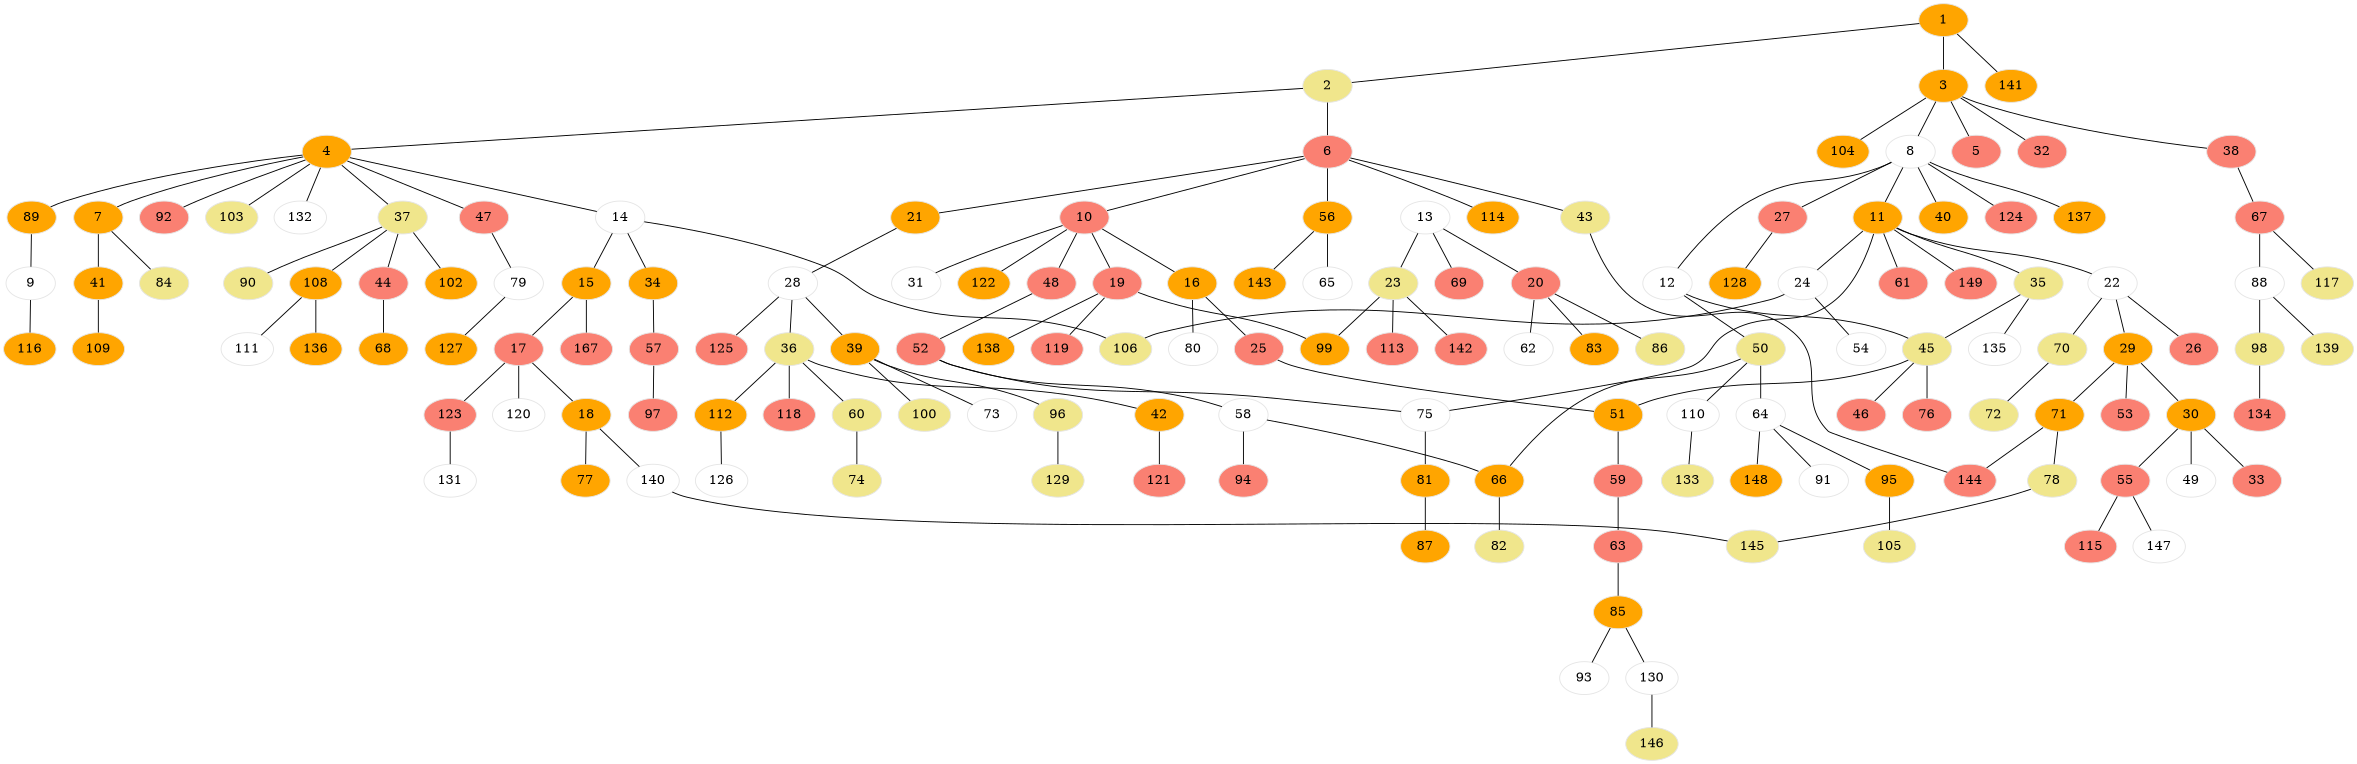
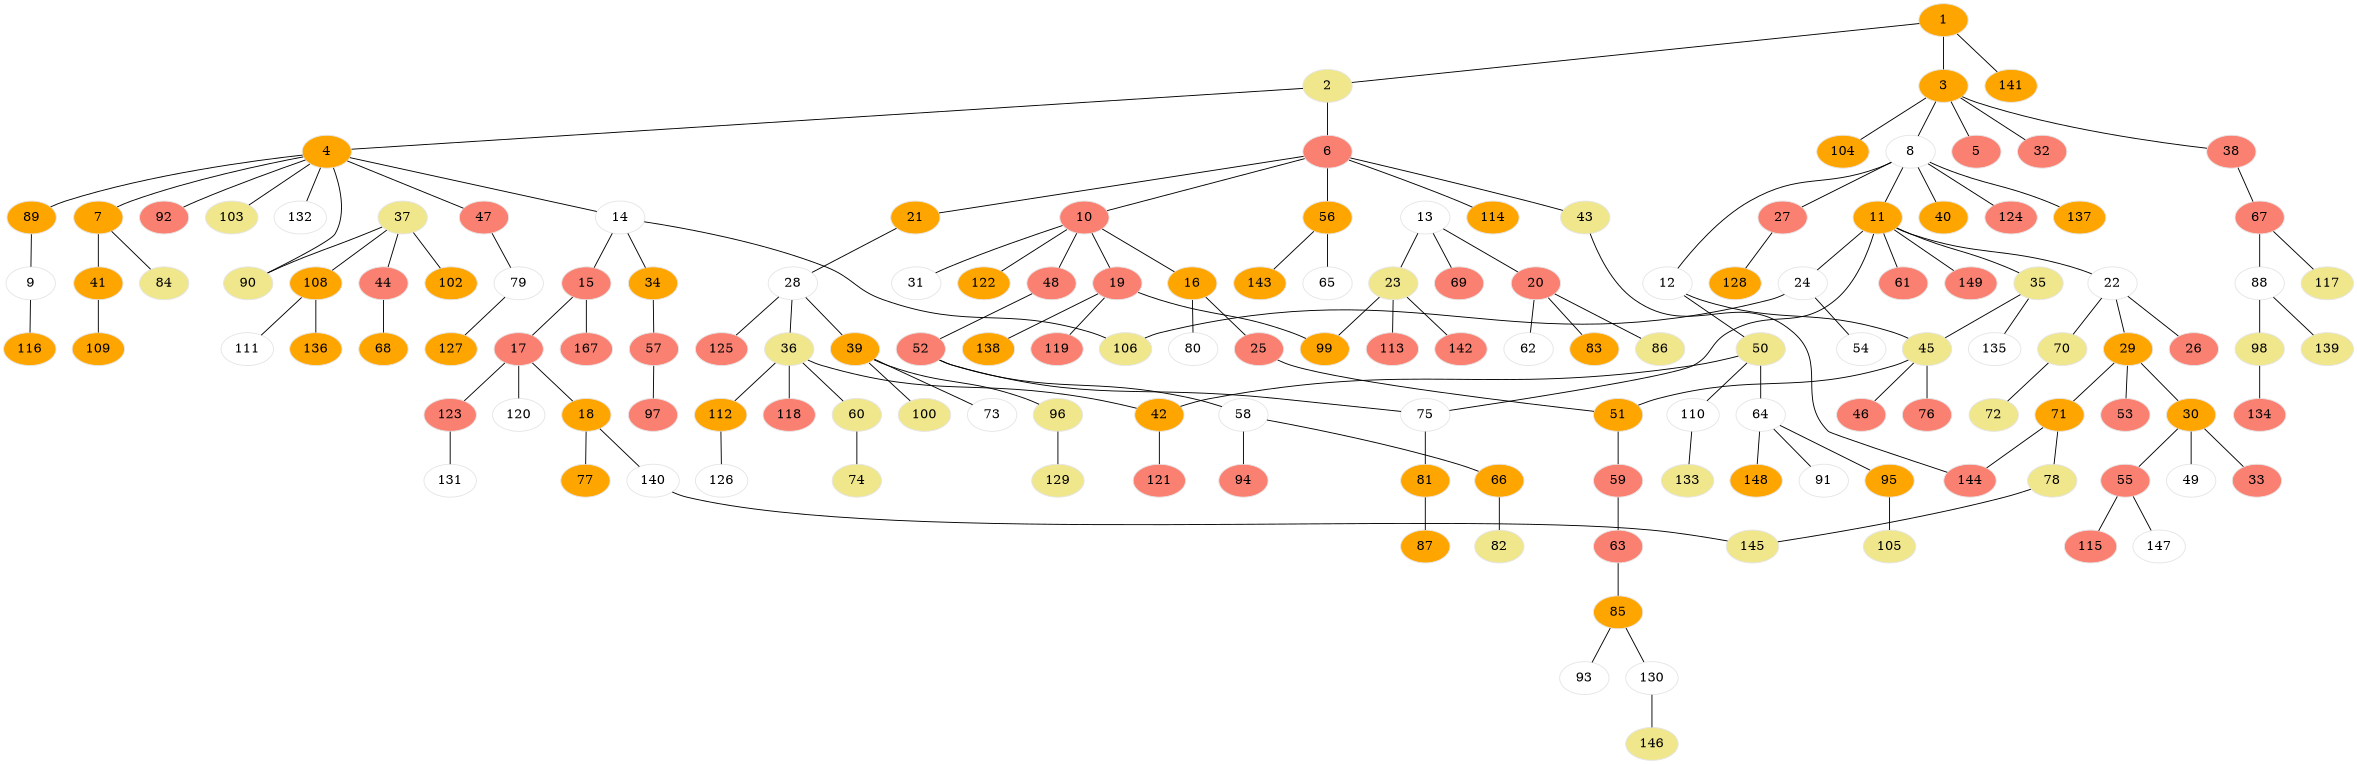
(365, 185) -> (331, 237)
(586, 283) -> (586, 283)
(1595, 394) -> (1459, 379)
